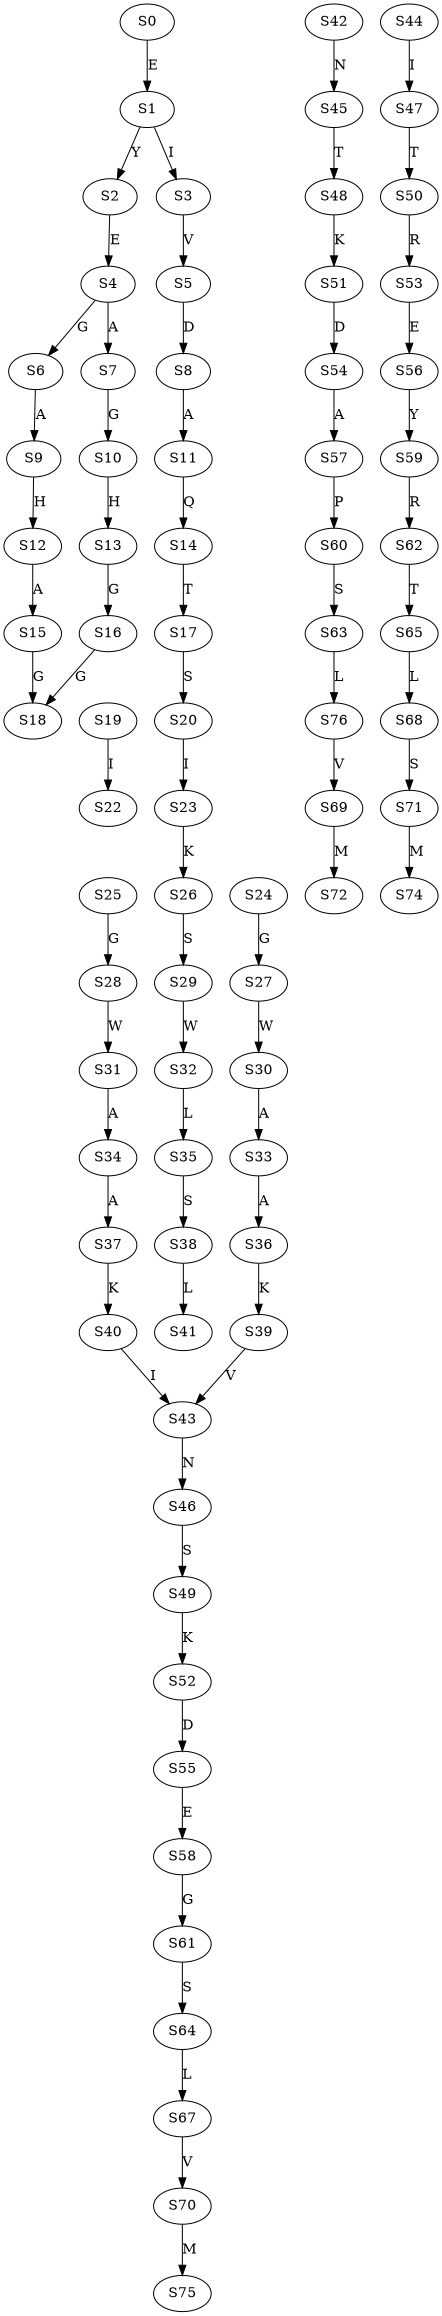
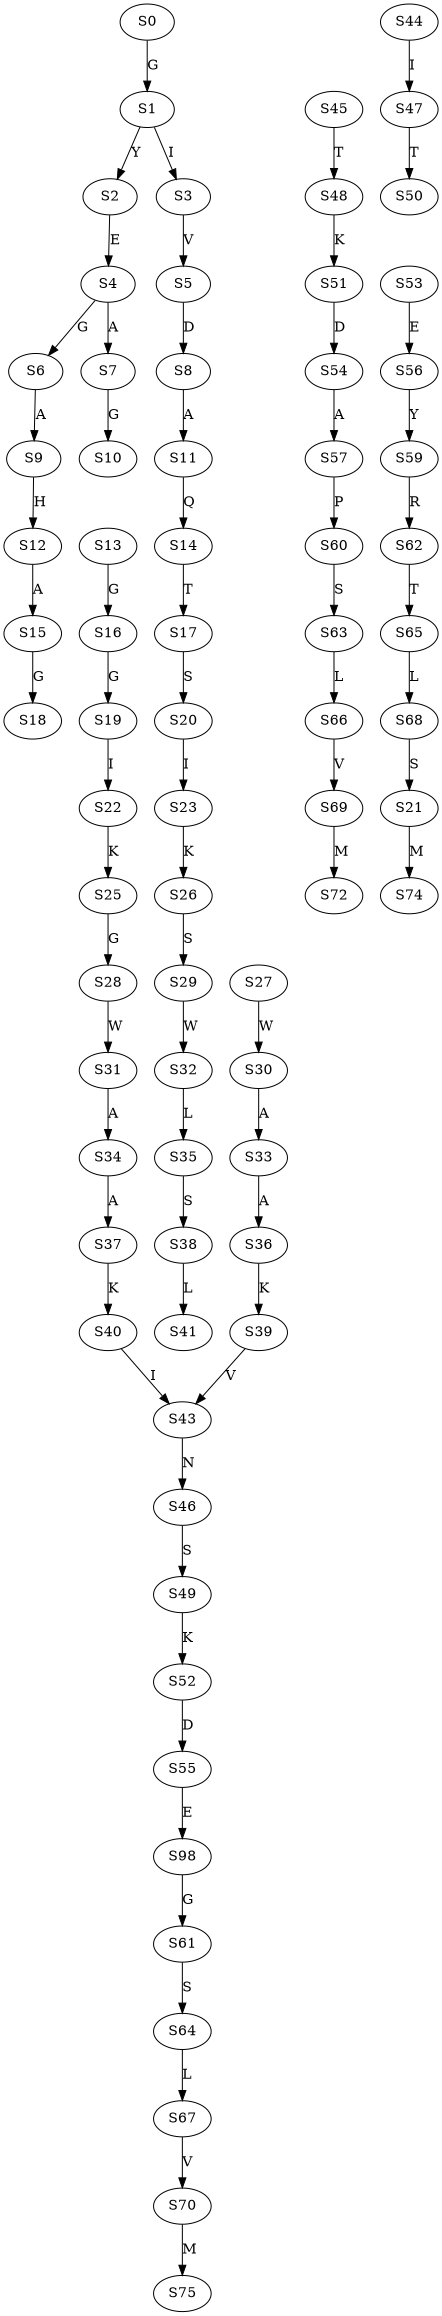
(334, 22) -> none
(153, 66) -> (153, 66)
(409, 235) -> none
(108, 498) -> none
(74, 674) -> (108, 672)
(334, 721) -> (334, 721)
(409, 808) -> (409, 808)
none -> (108, 847)
(259, 896) -> none
(182, 1857) -> (182, 1857)
